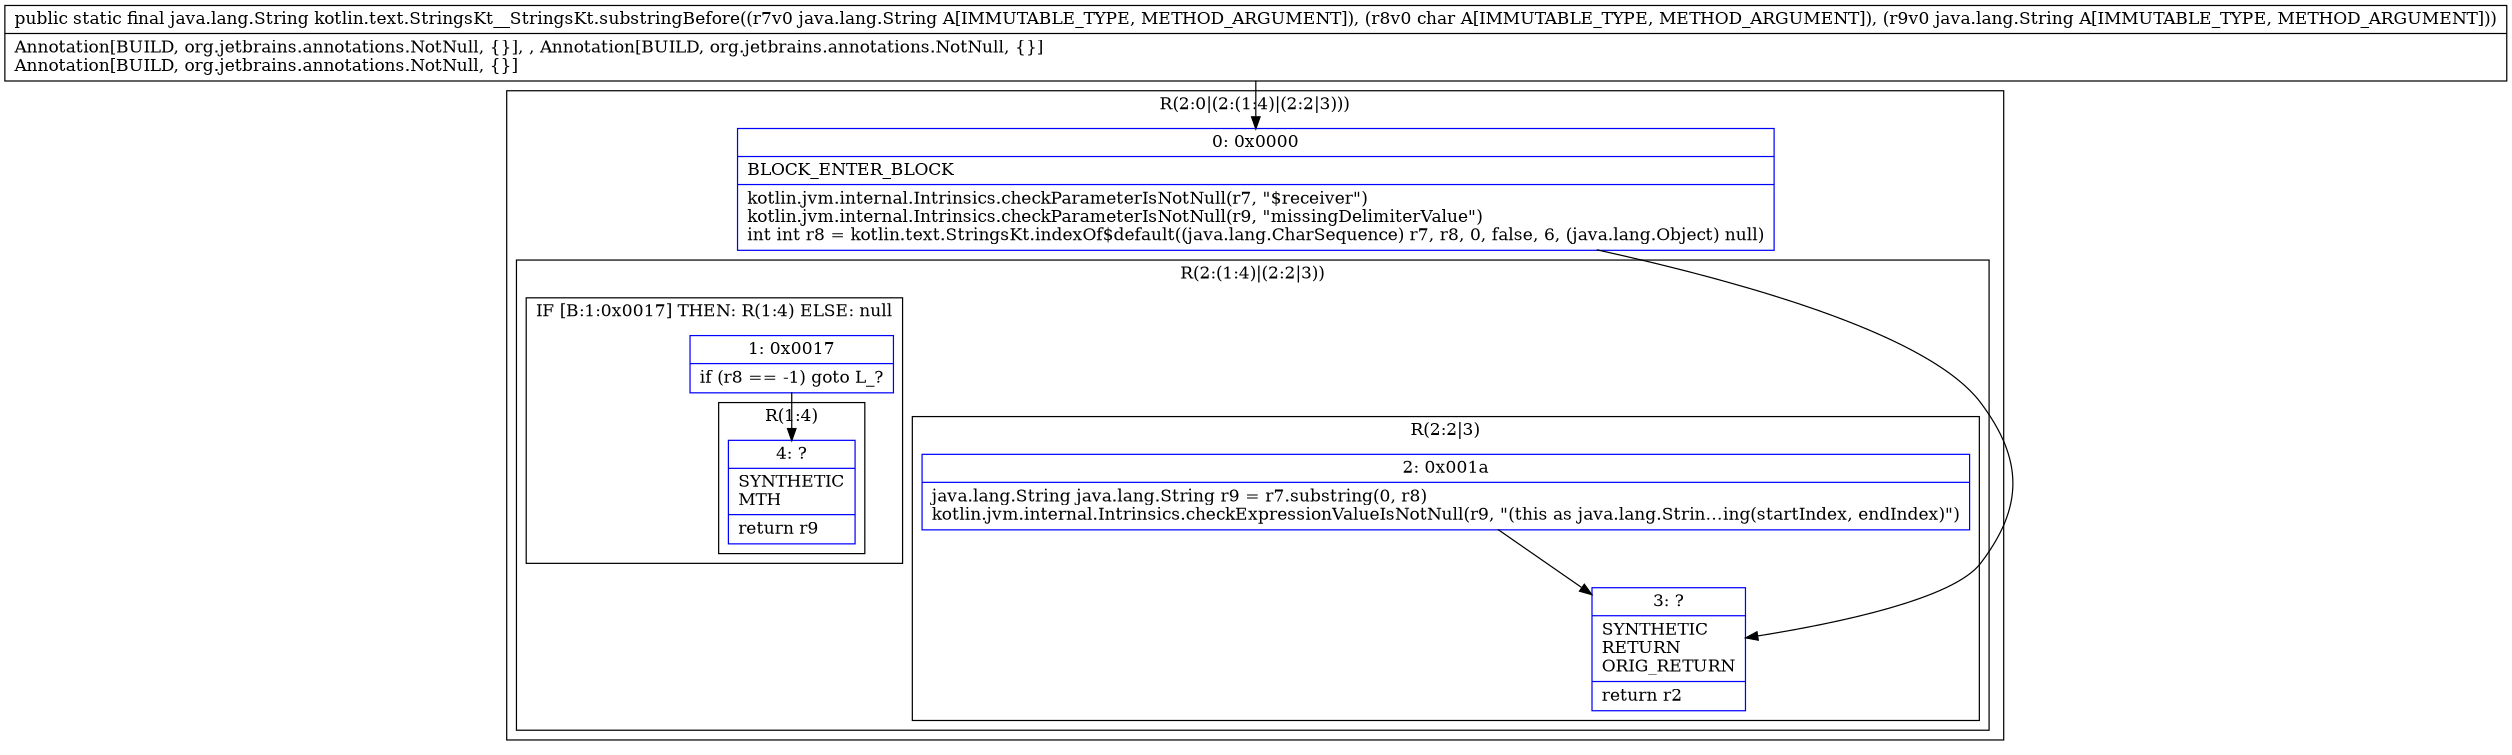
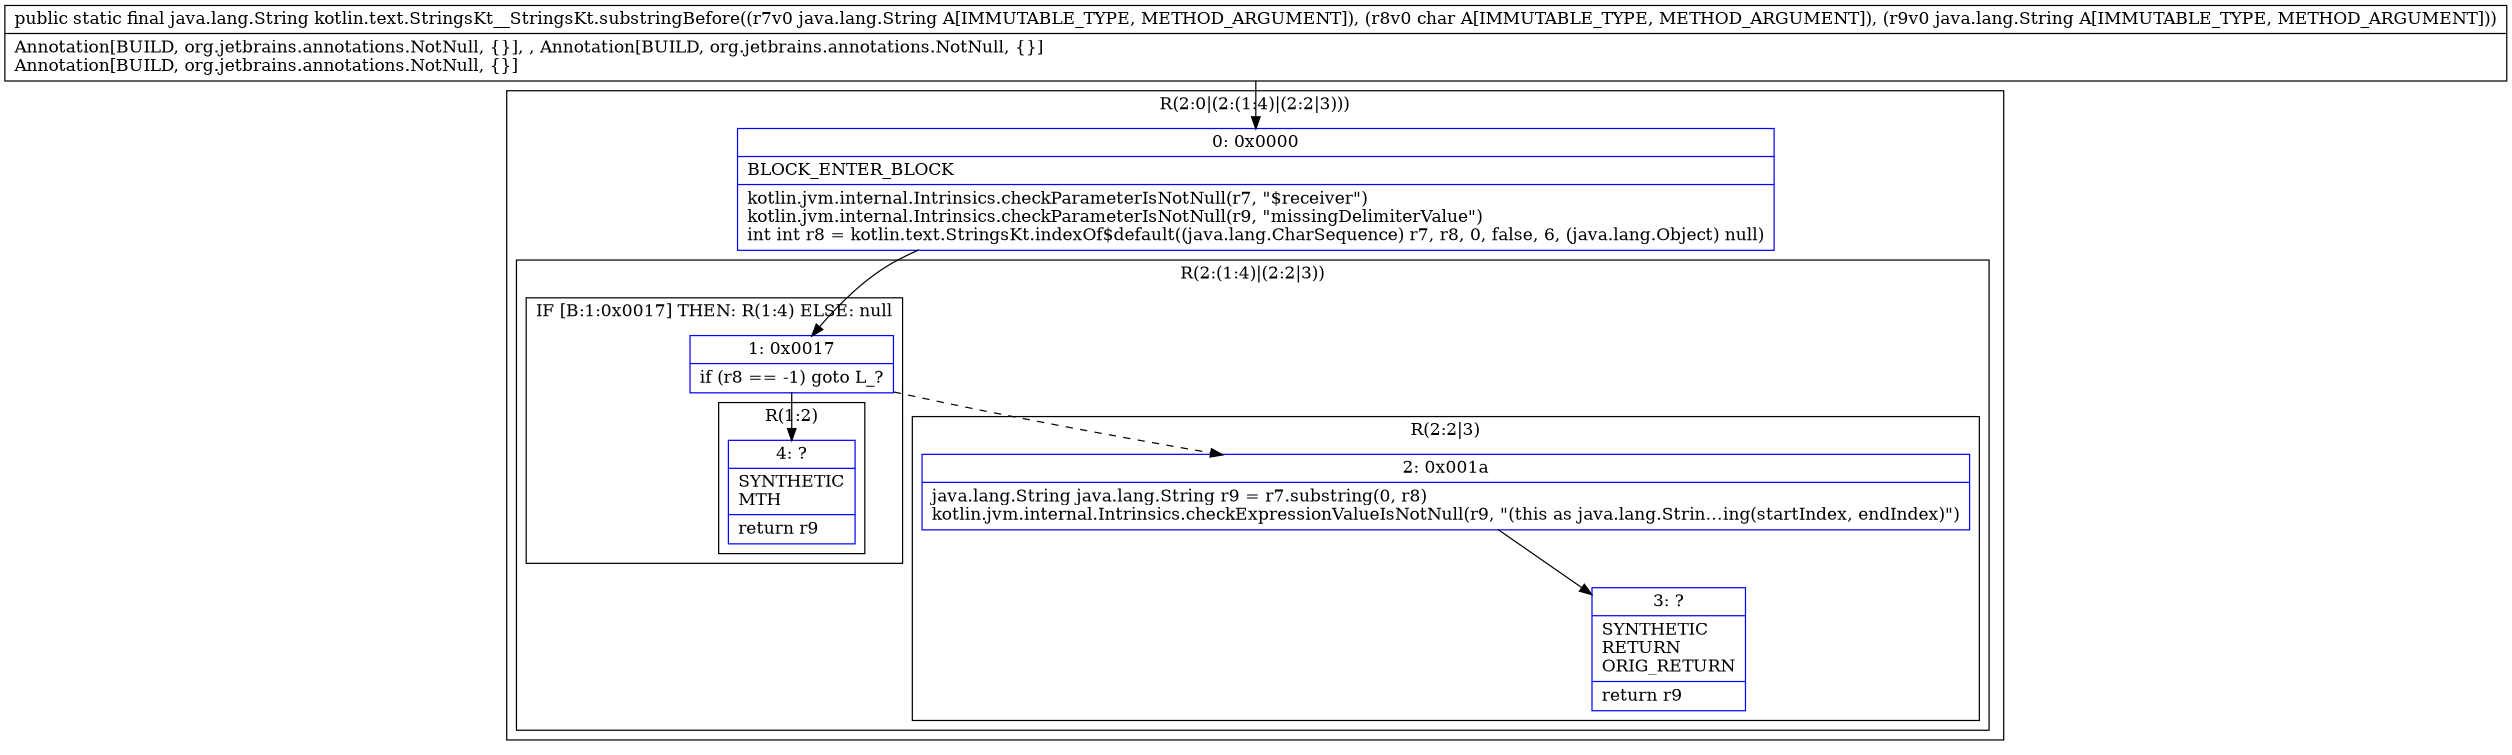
(1979, 401) -> (865, 282)
(792, 417) -> (792, 417)
none -> (1052, 424)
(1643, 696) -> (1643, 696)
